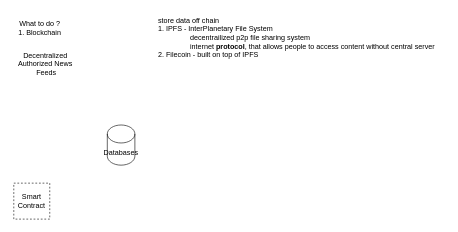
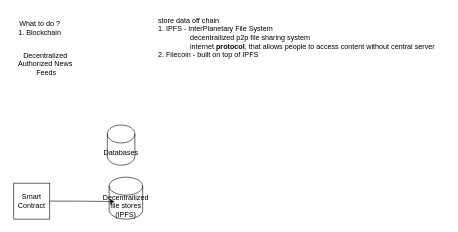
none -> (126, 198)
(32, 201) -> (32, 201)
none -> (103, 202)
